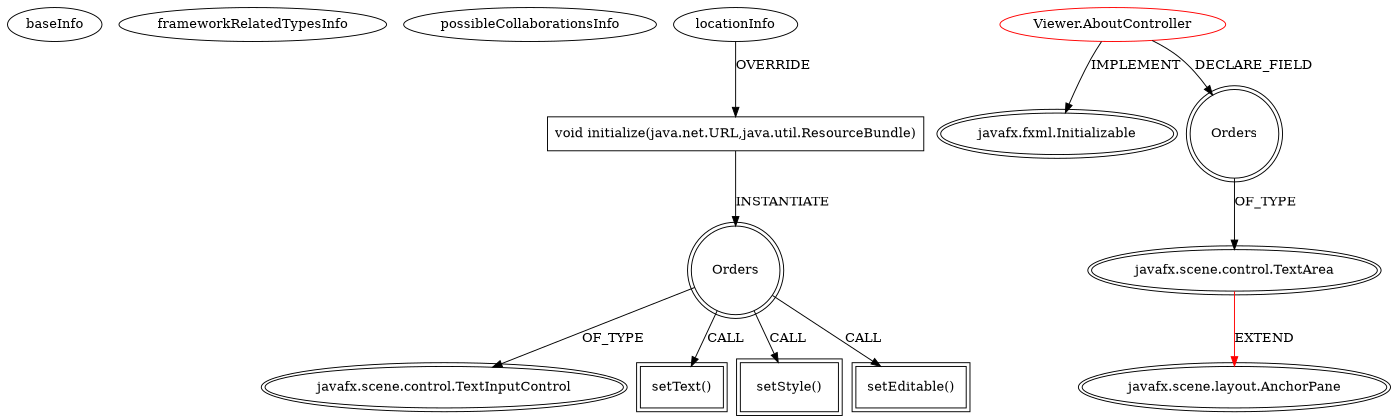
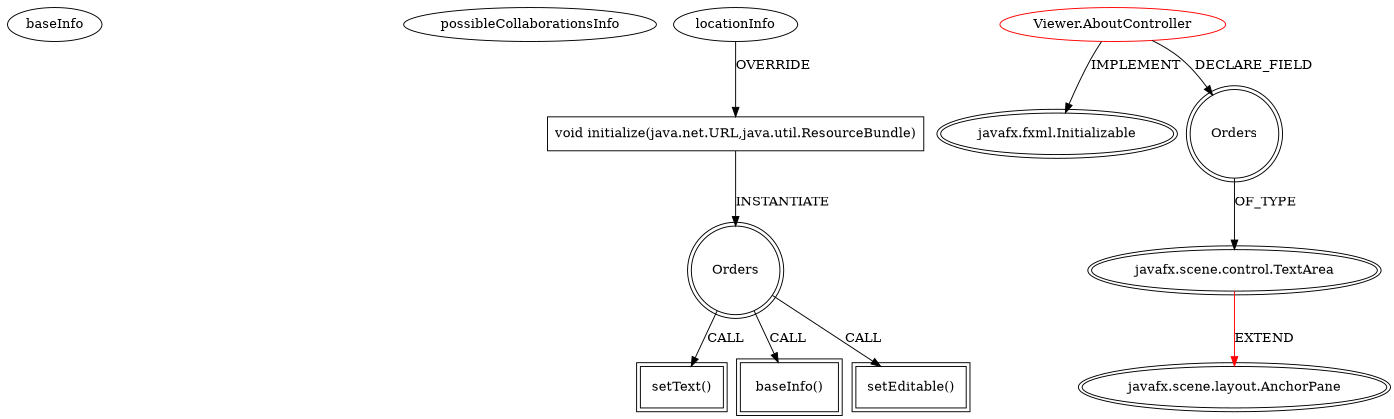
(253, 25) -> none
(444, 387) -> none
(789, 387) -> (789, 387)
